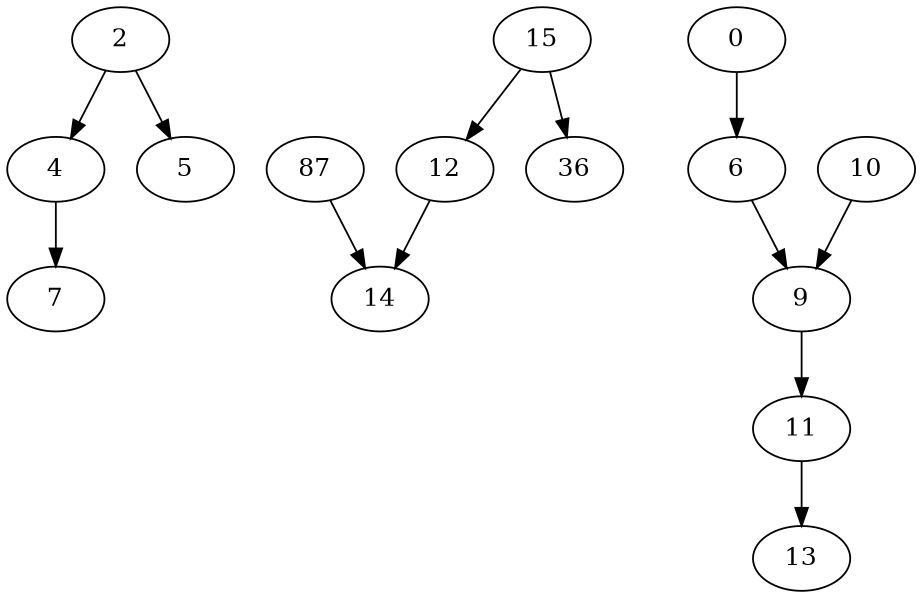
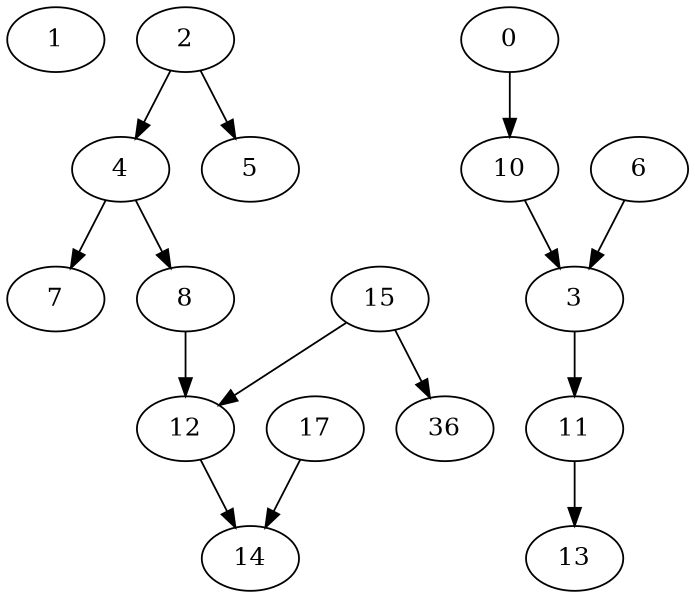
none -> (56, 40)
(737, 96) -> (510, 96)
(315, 169) -> (315, 429)
none -> (186, 299)
(802, 299) -> (575, 299)
